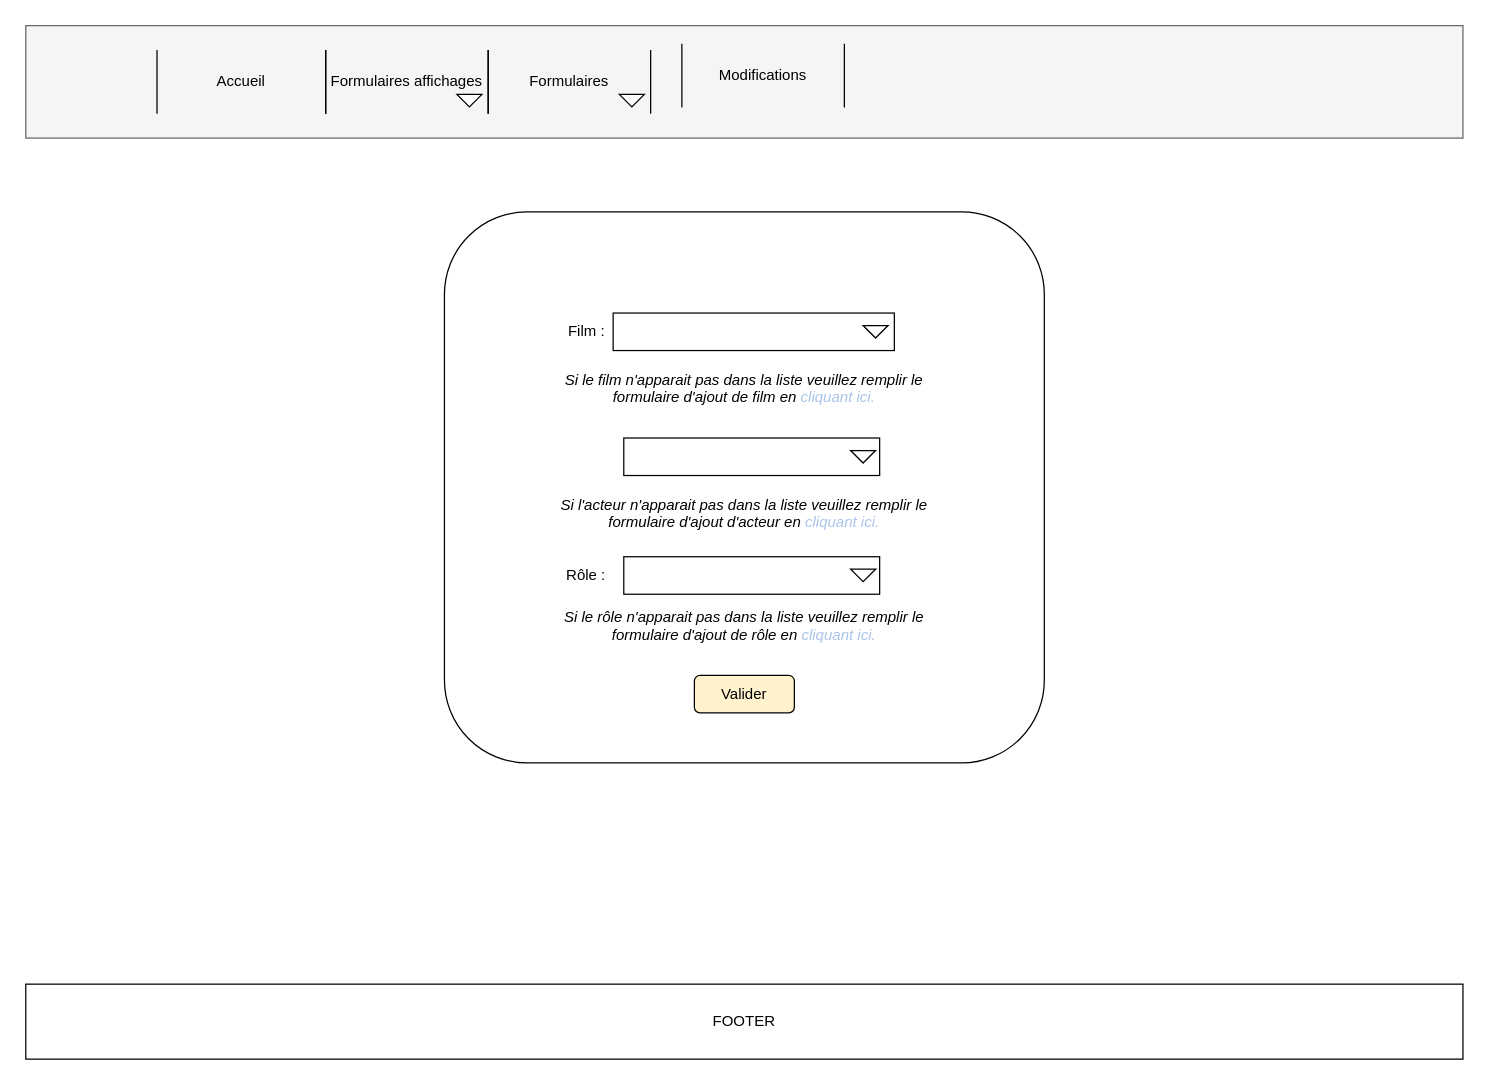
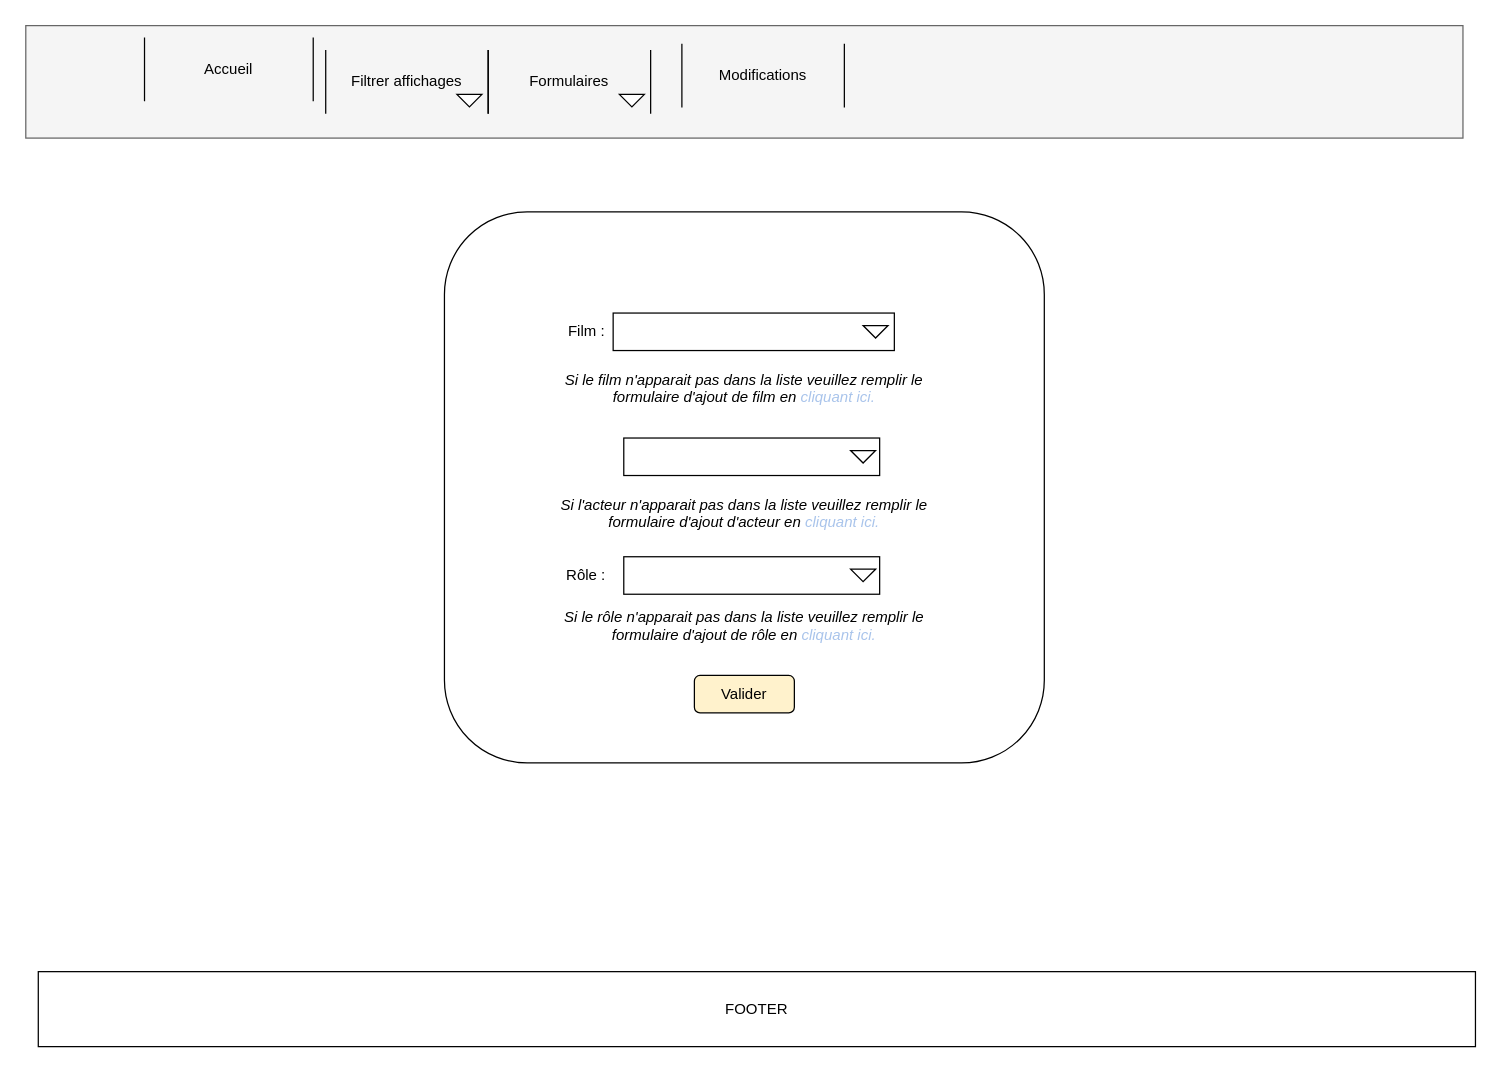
(241, 82) -> (229, 69)
(407, 82) -> (407, 82)
(744, 1022) -> (757, 1009)
